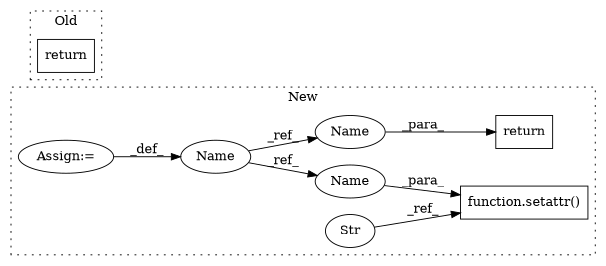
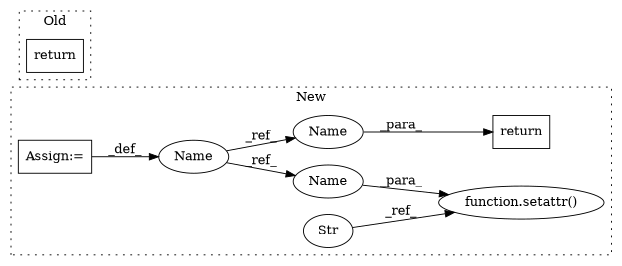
(66, 157) -> (55, 157)
(524, 203) -> (521, 203)
